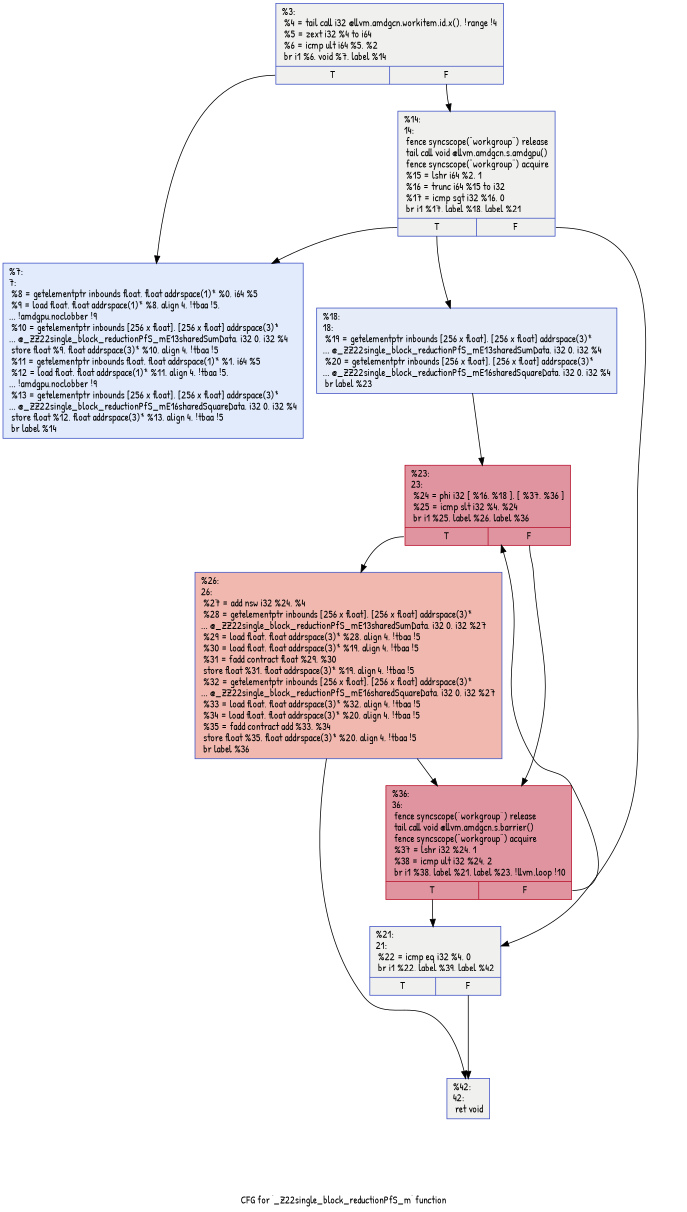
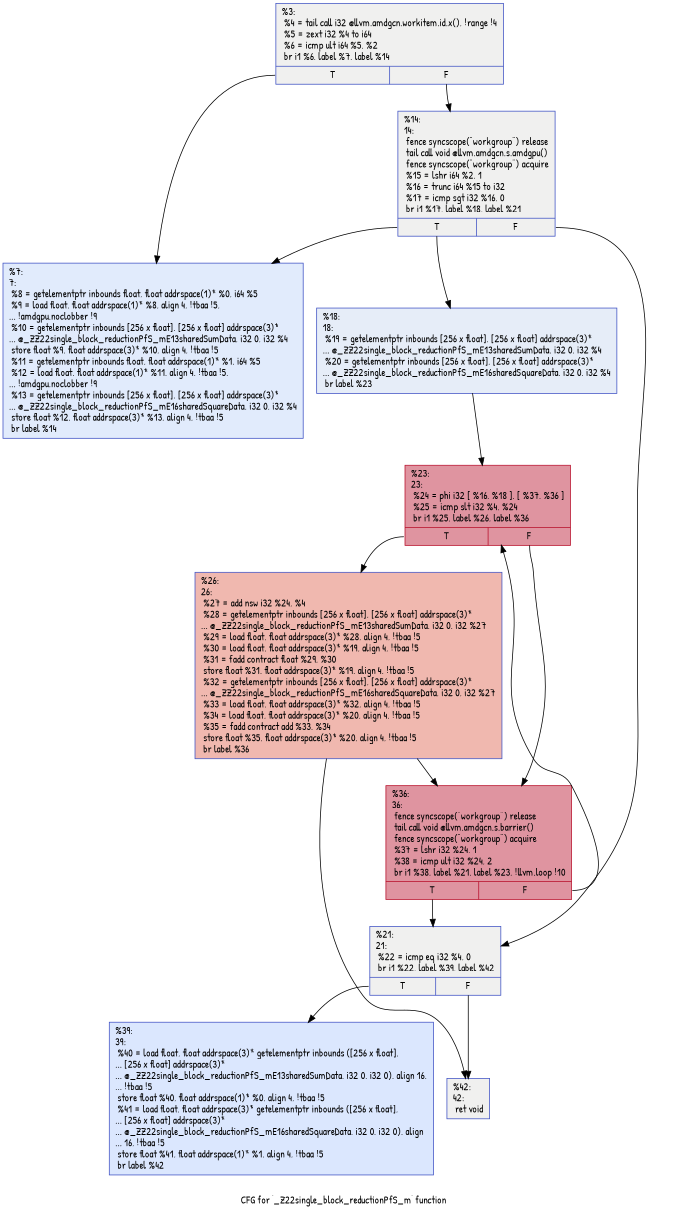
(334, 57) -> (336, 57)
none -> (271, 1099)
